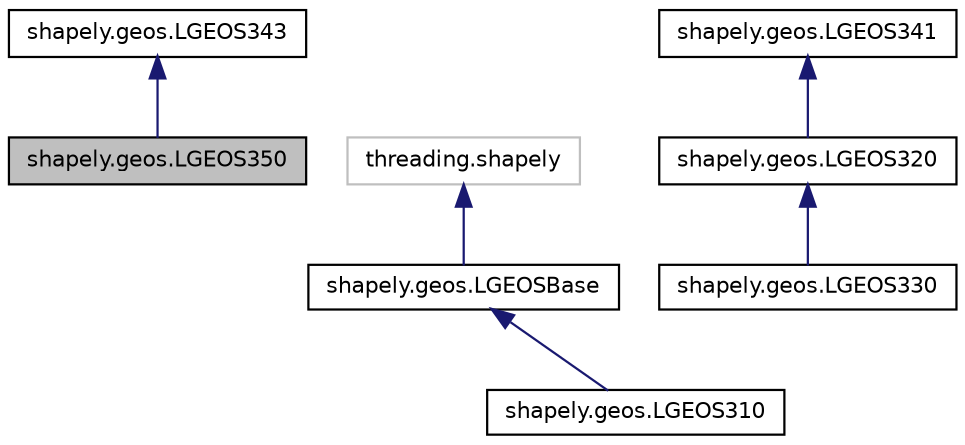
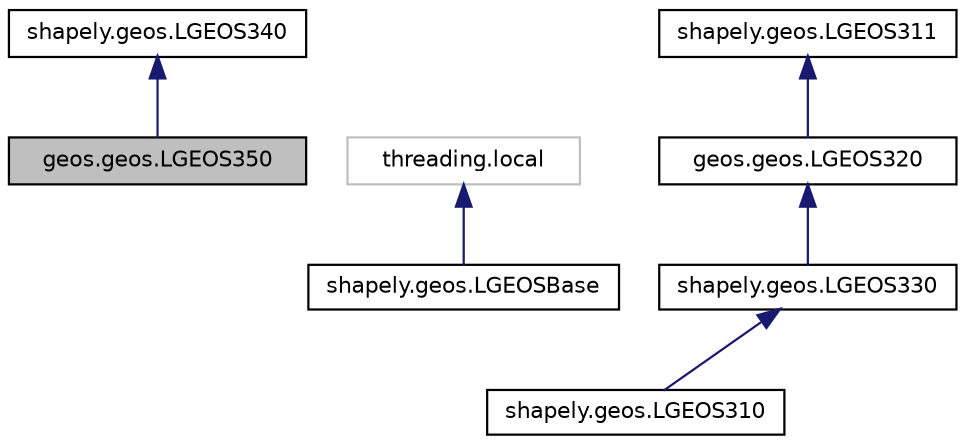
(158, 34) -> (158, 34)
(808, 34) -> (808, 34)
(158, 161) -> (158, 161)
(464, 161) -> (464, 161)
(808, 161) -> (808, 161)
(559, 356) -> (712, 356)
